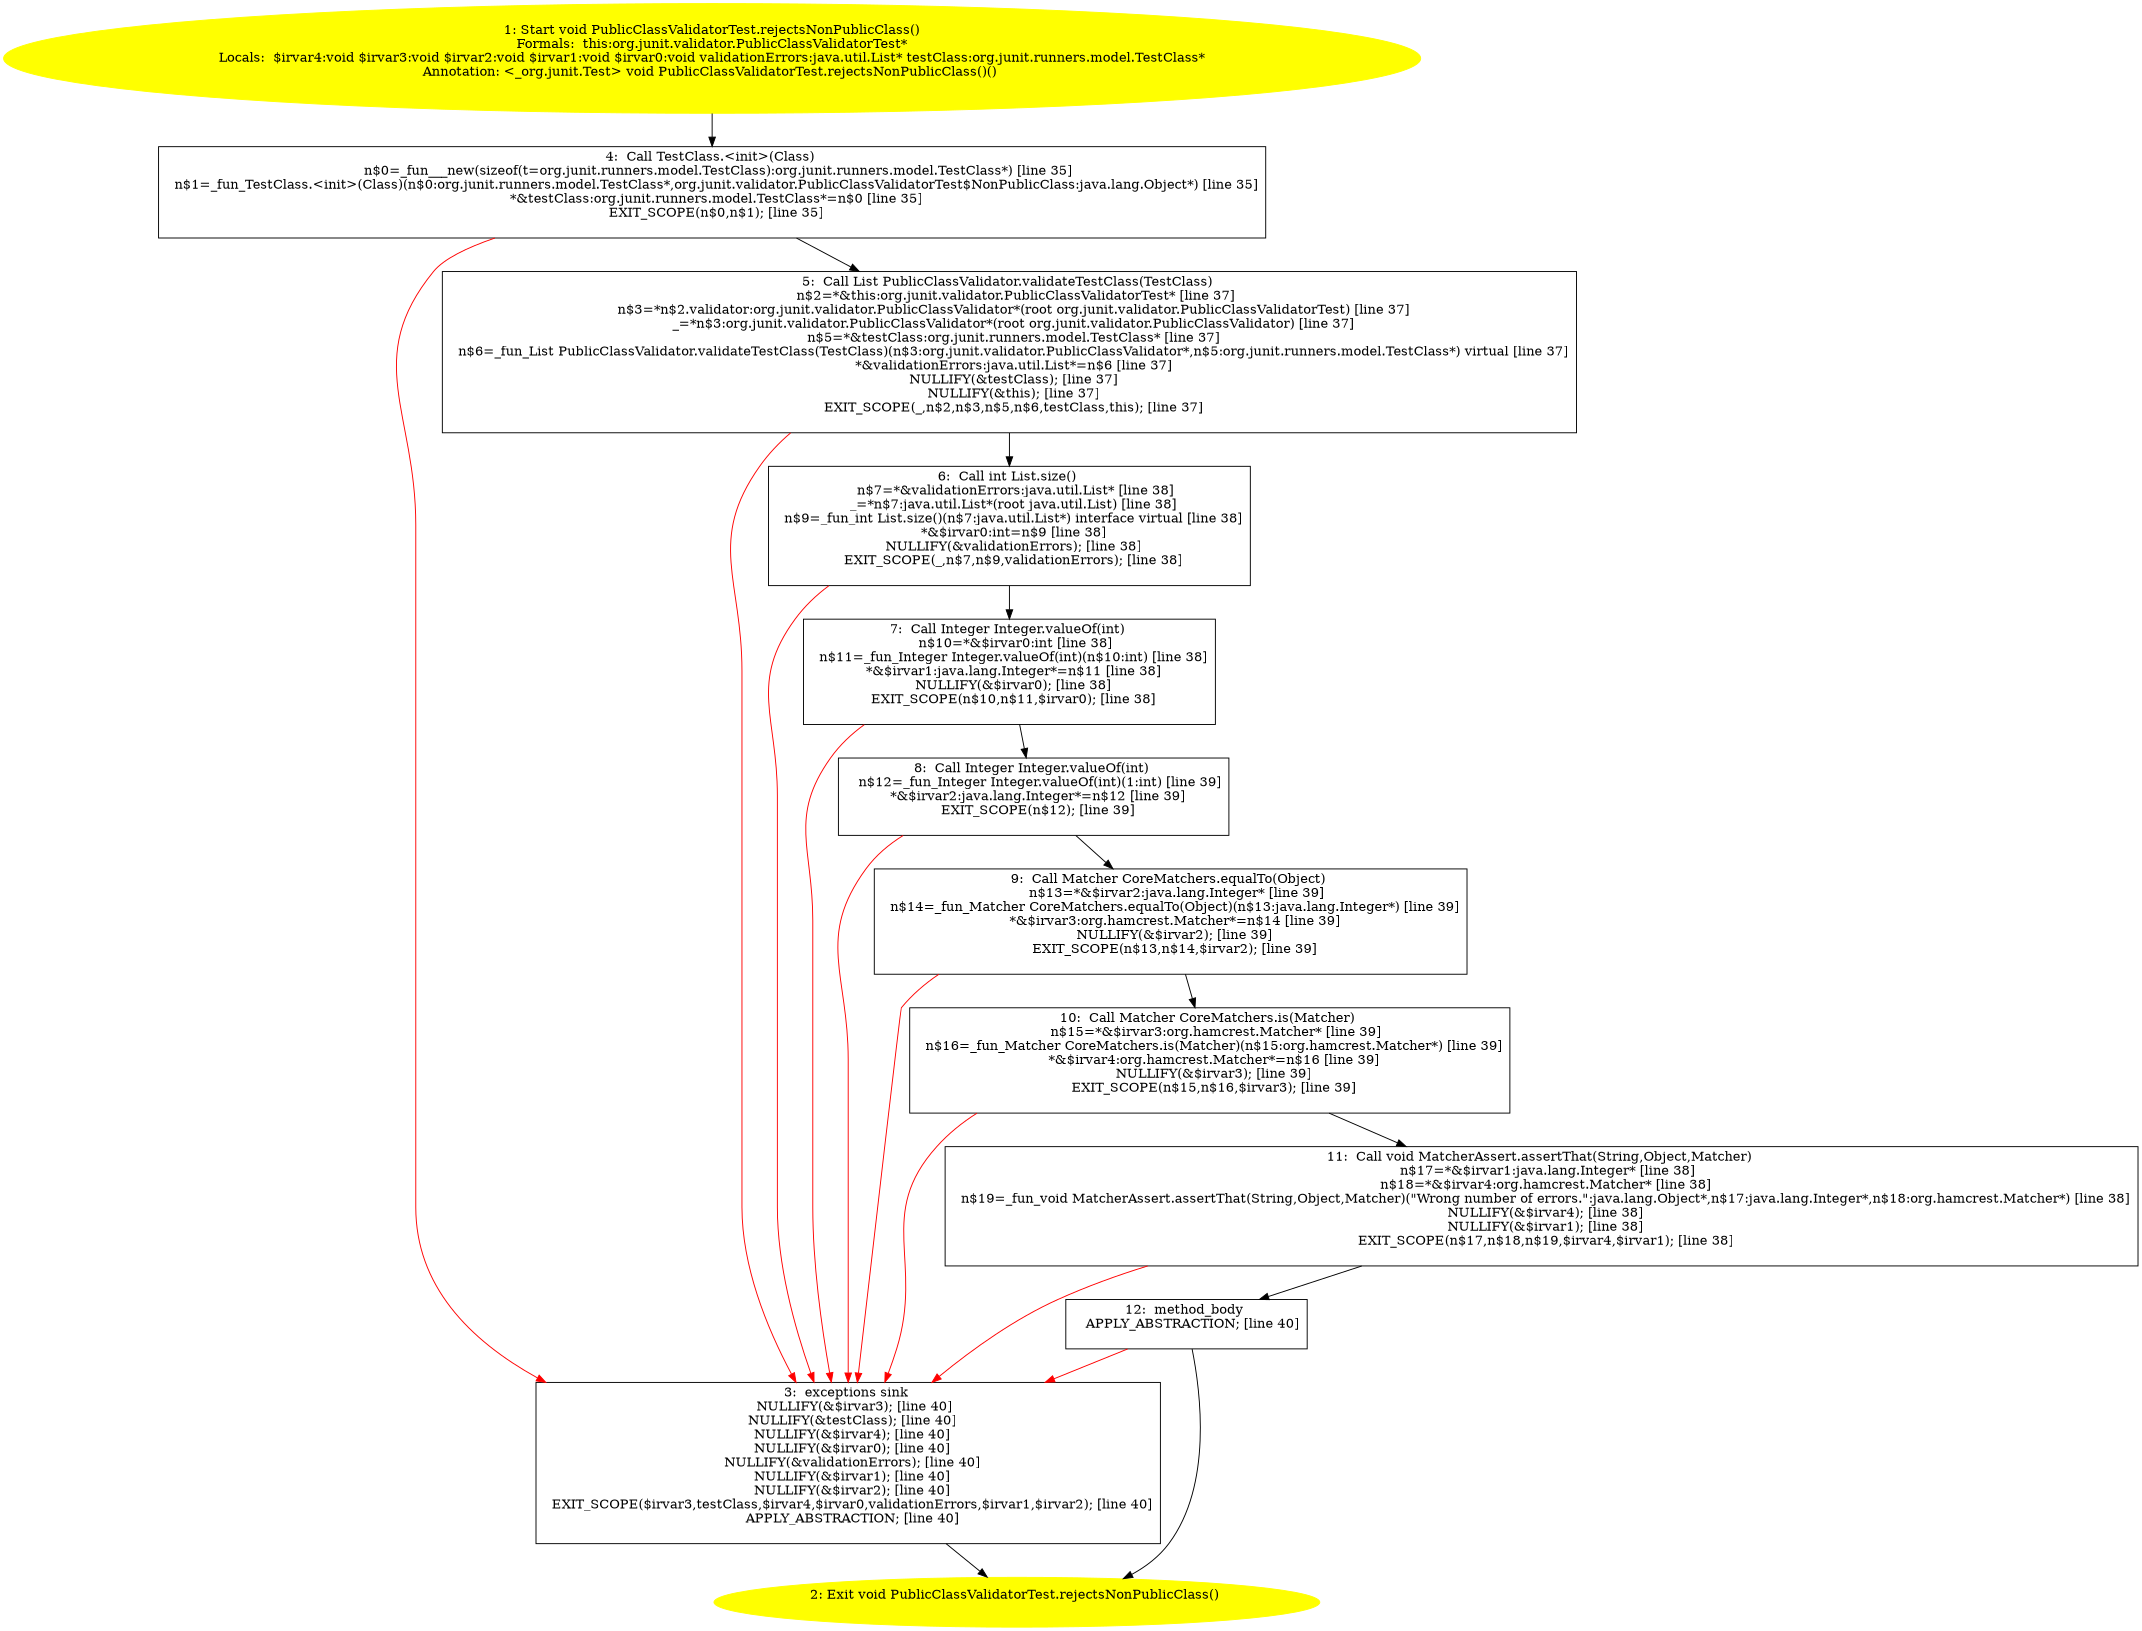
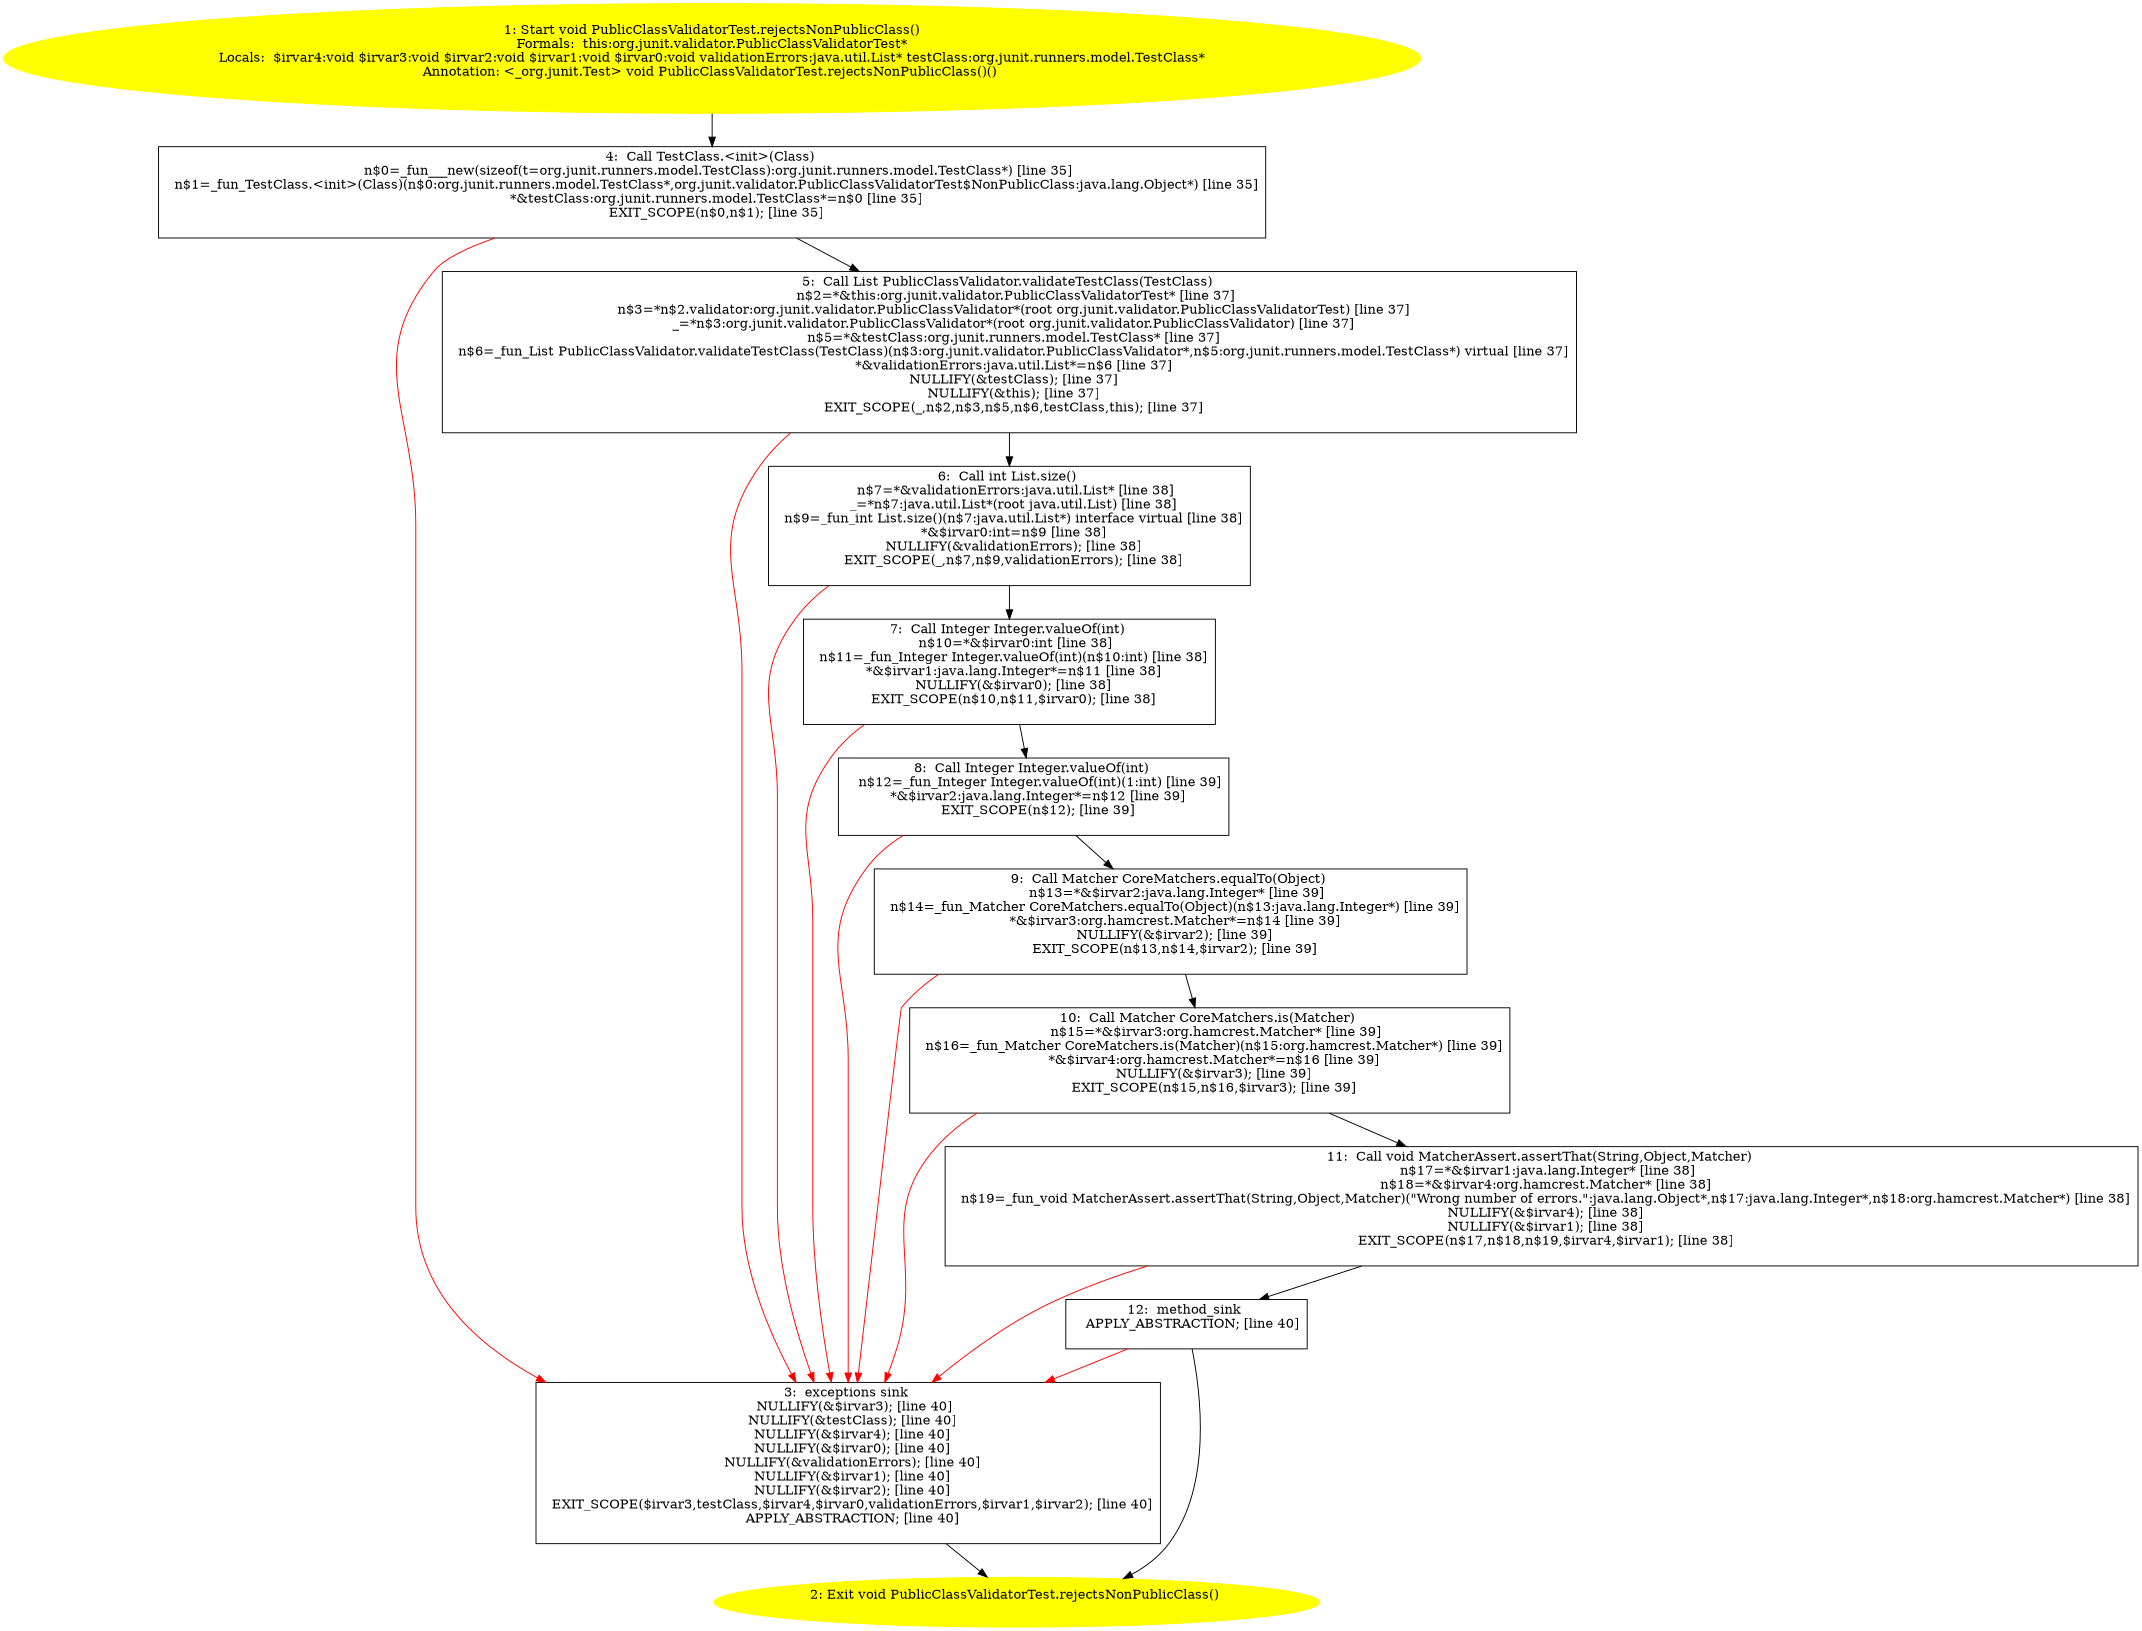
(1186, 1324) -> (1186, 1324)
